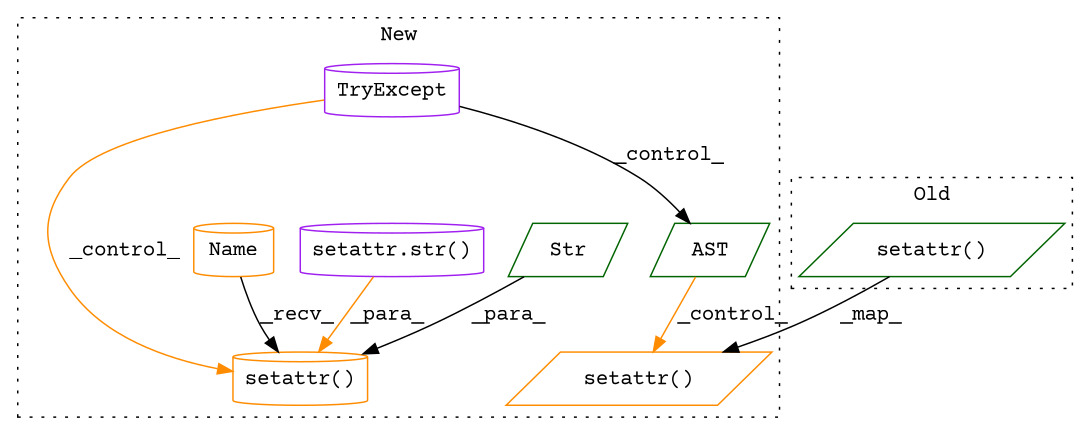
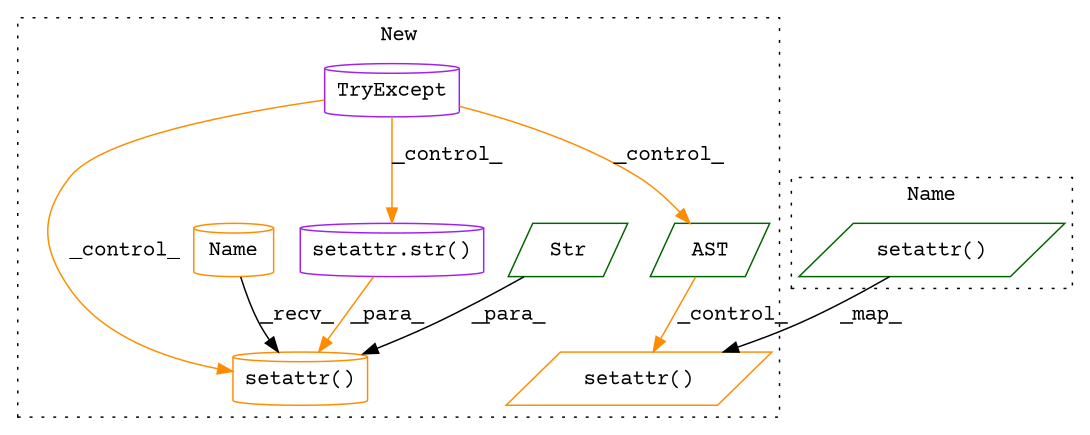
(577, 146) -> (577, 146)
none -> (392, 162)
(932, 195) -> (932, 195)
